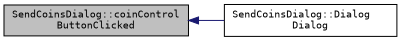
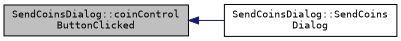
(311, 20) -> (311, 20)
